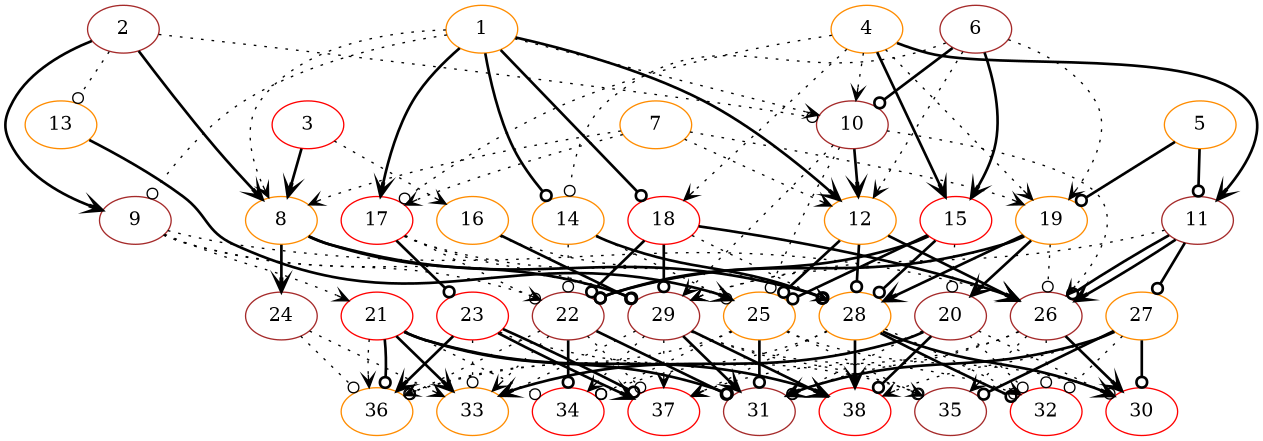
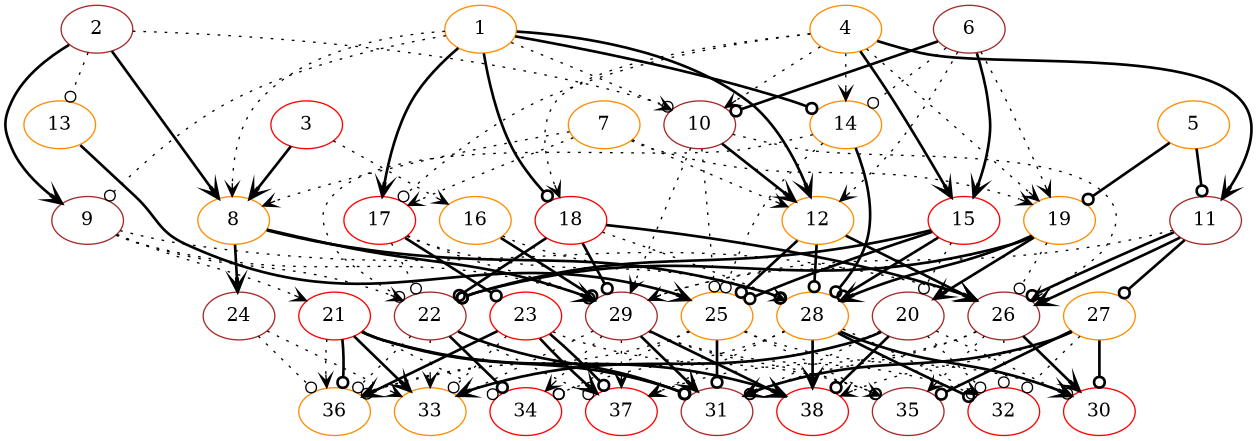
none -> (846, 65)
(467, 268) -> (425, 260)
